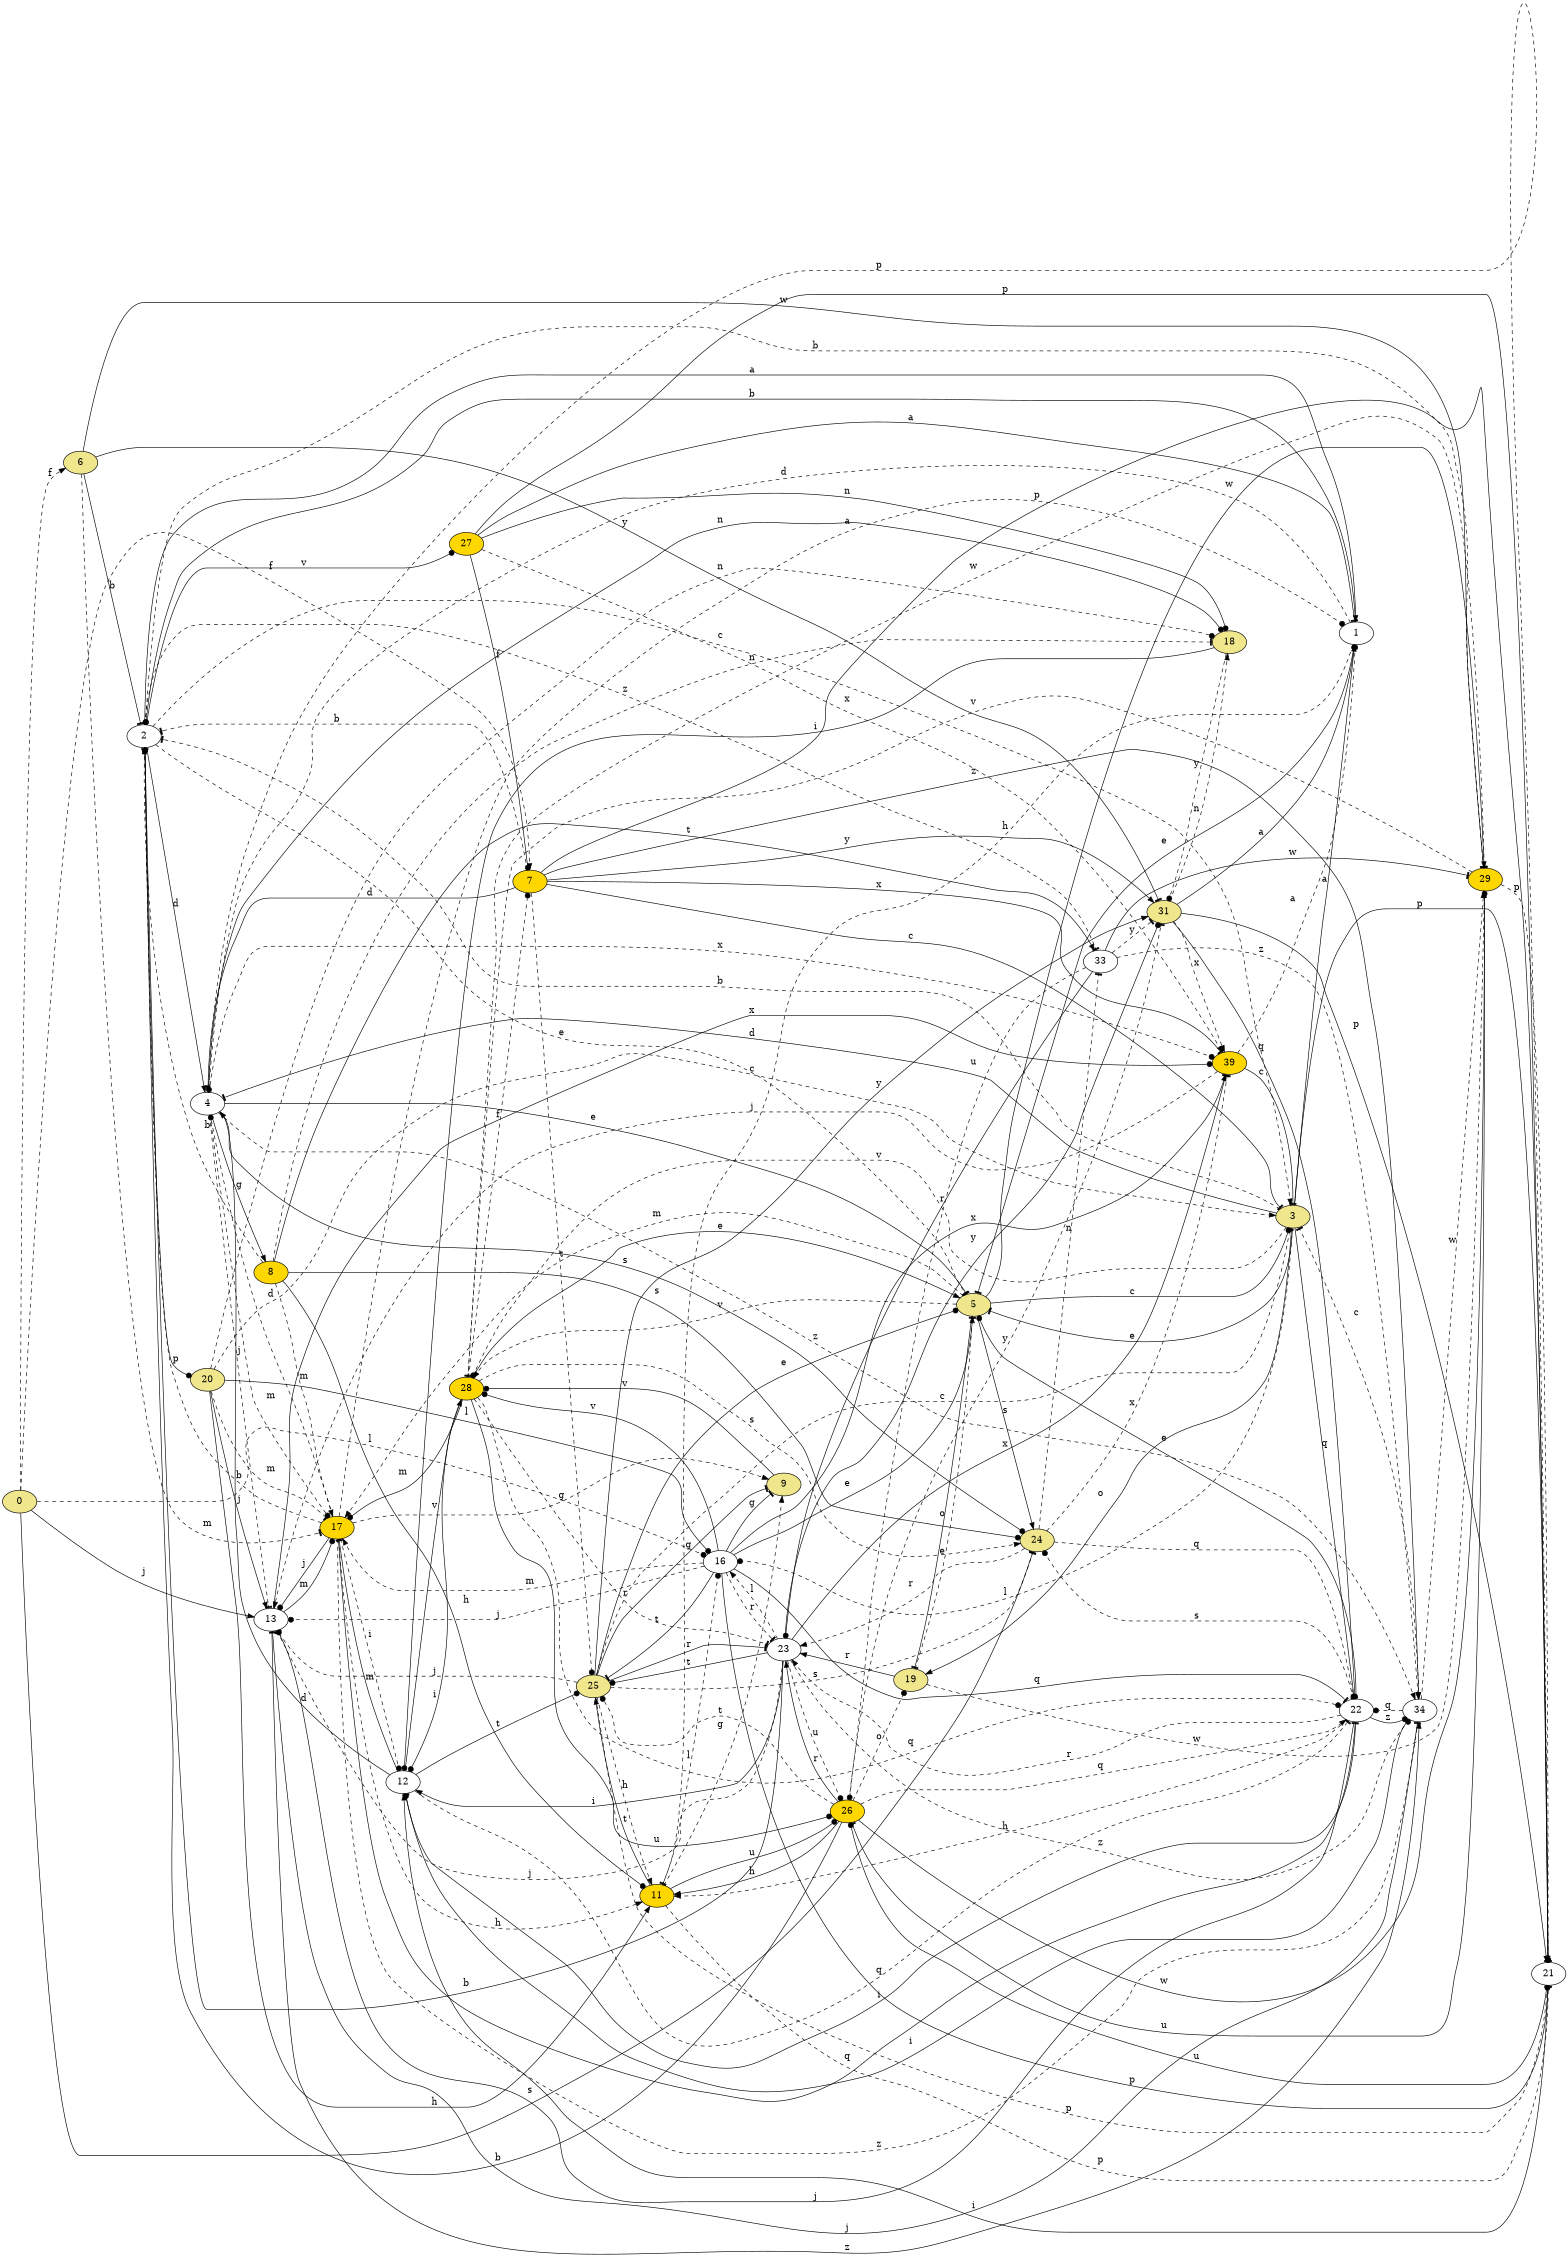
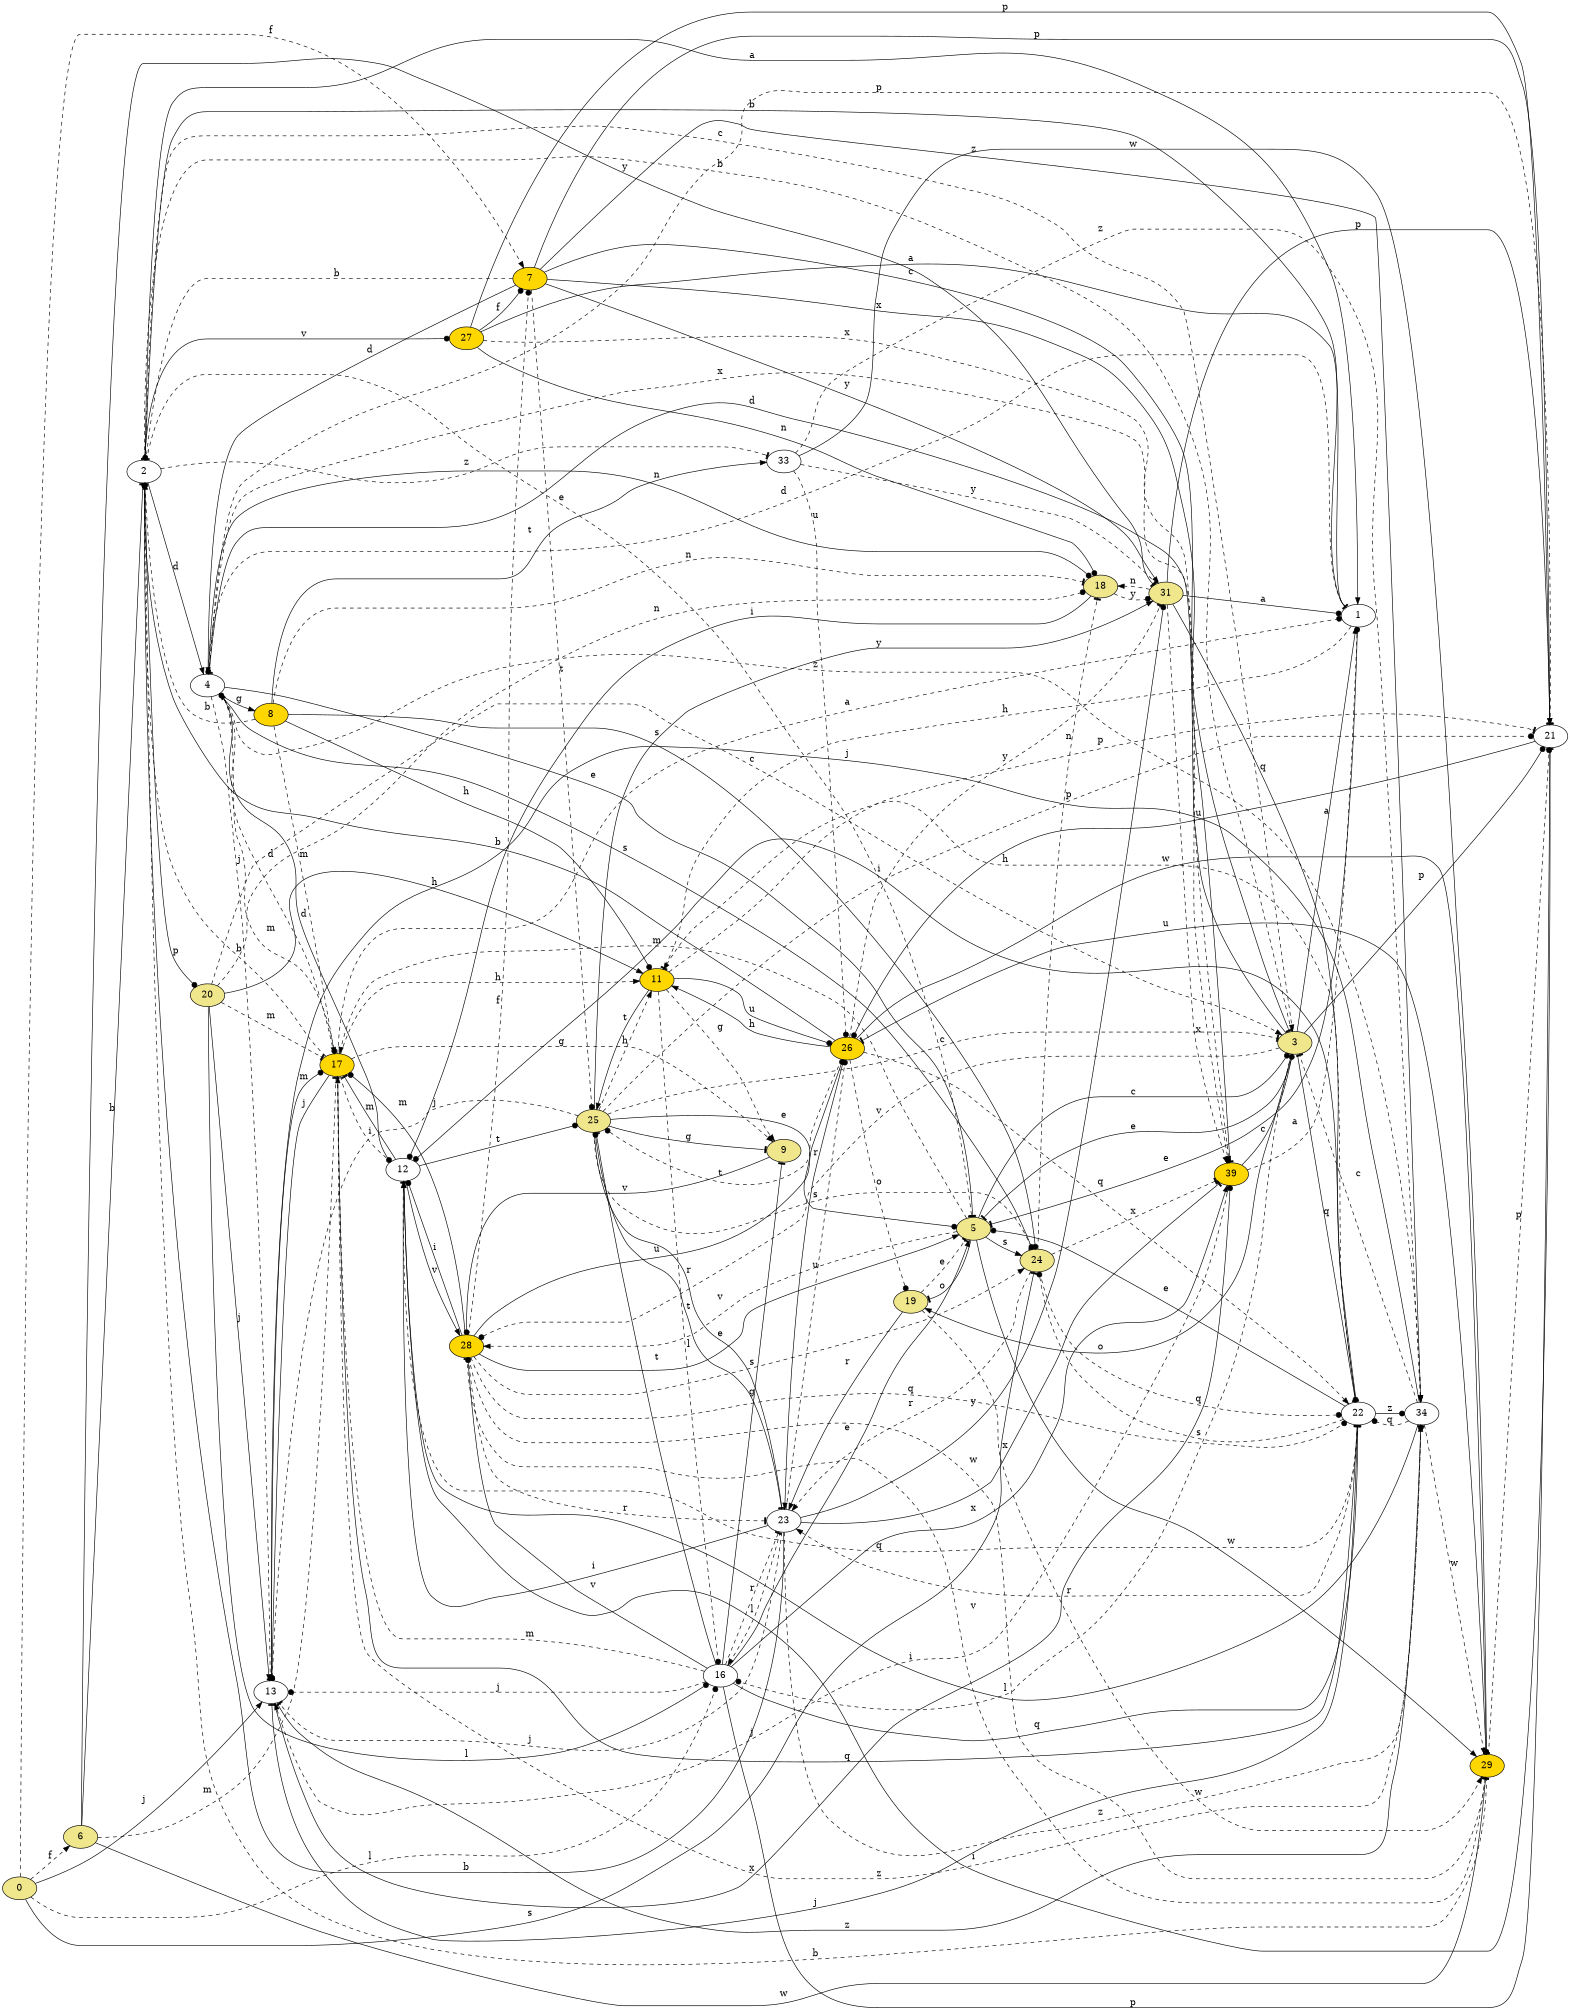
(1284, 1128) -> (1264, 1137)
(1069, 1253) -> (1054, 907)
(900, 1285) -> none
